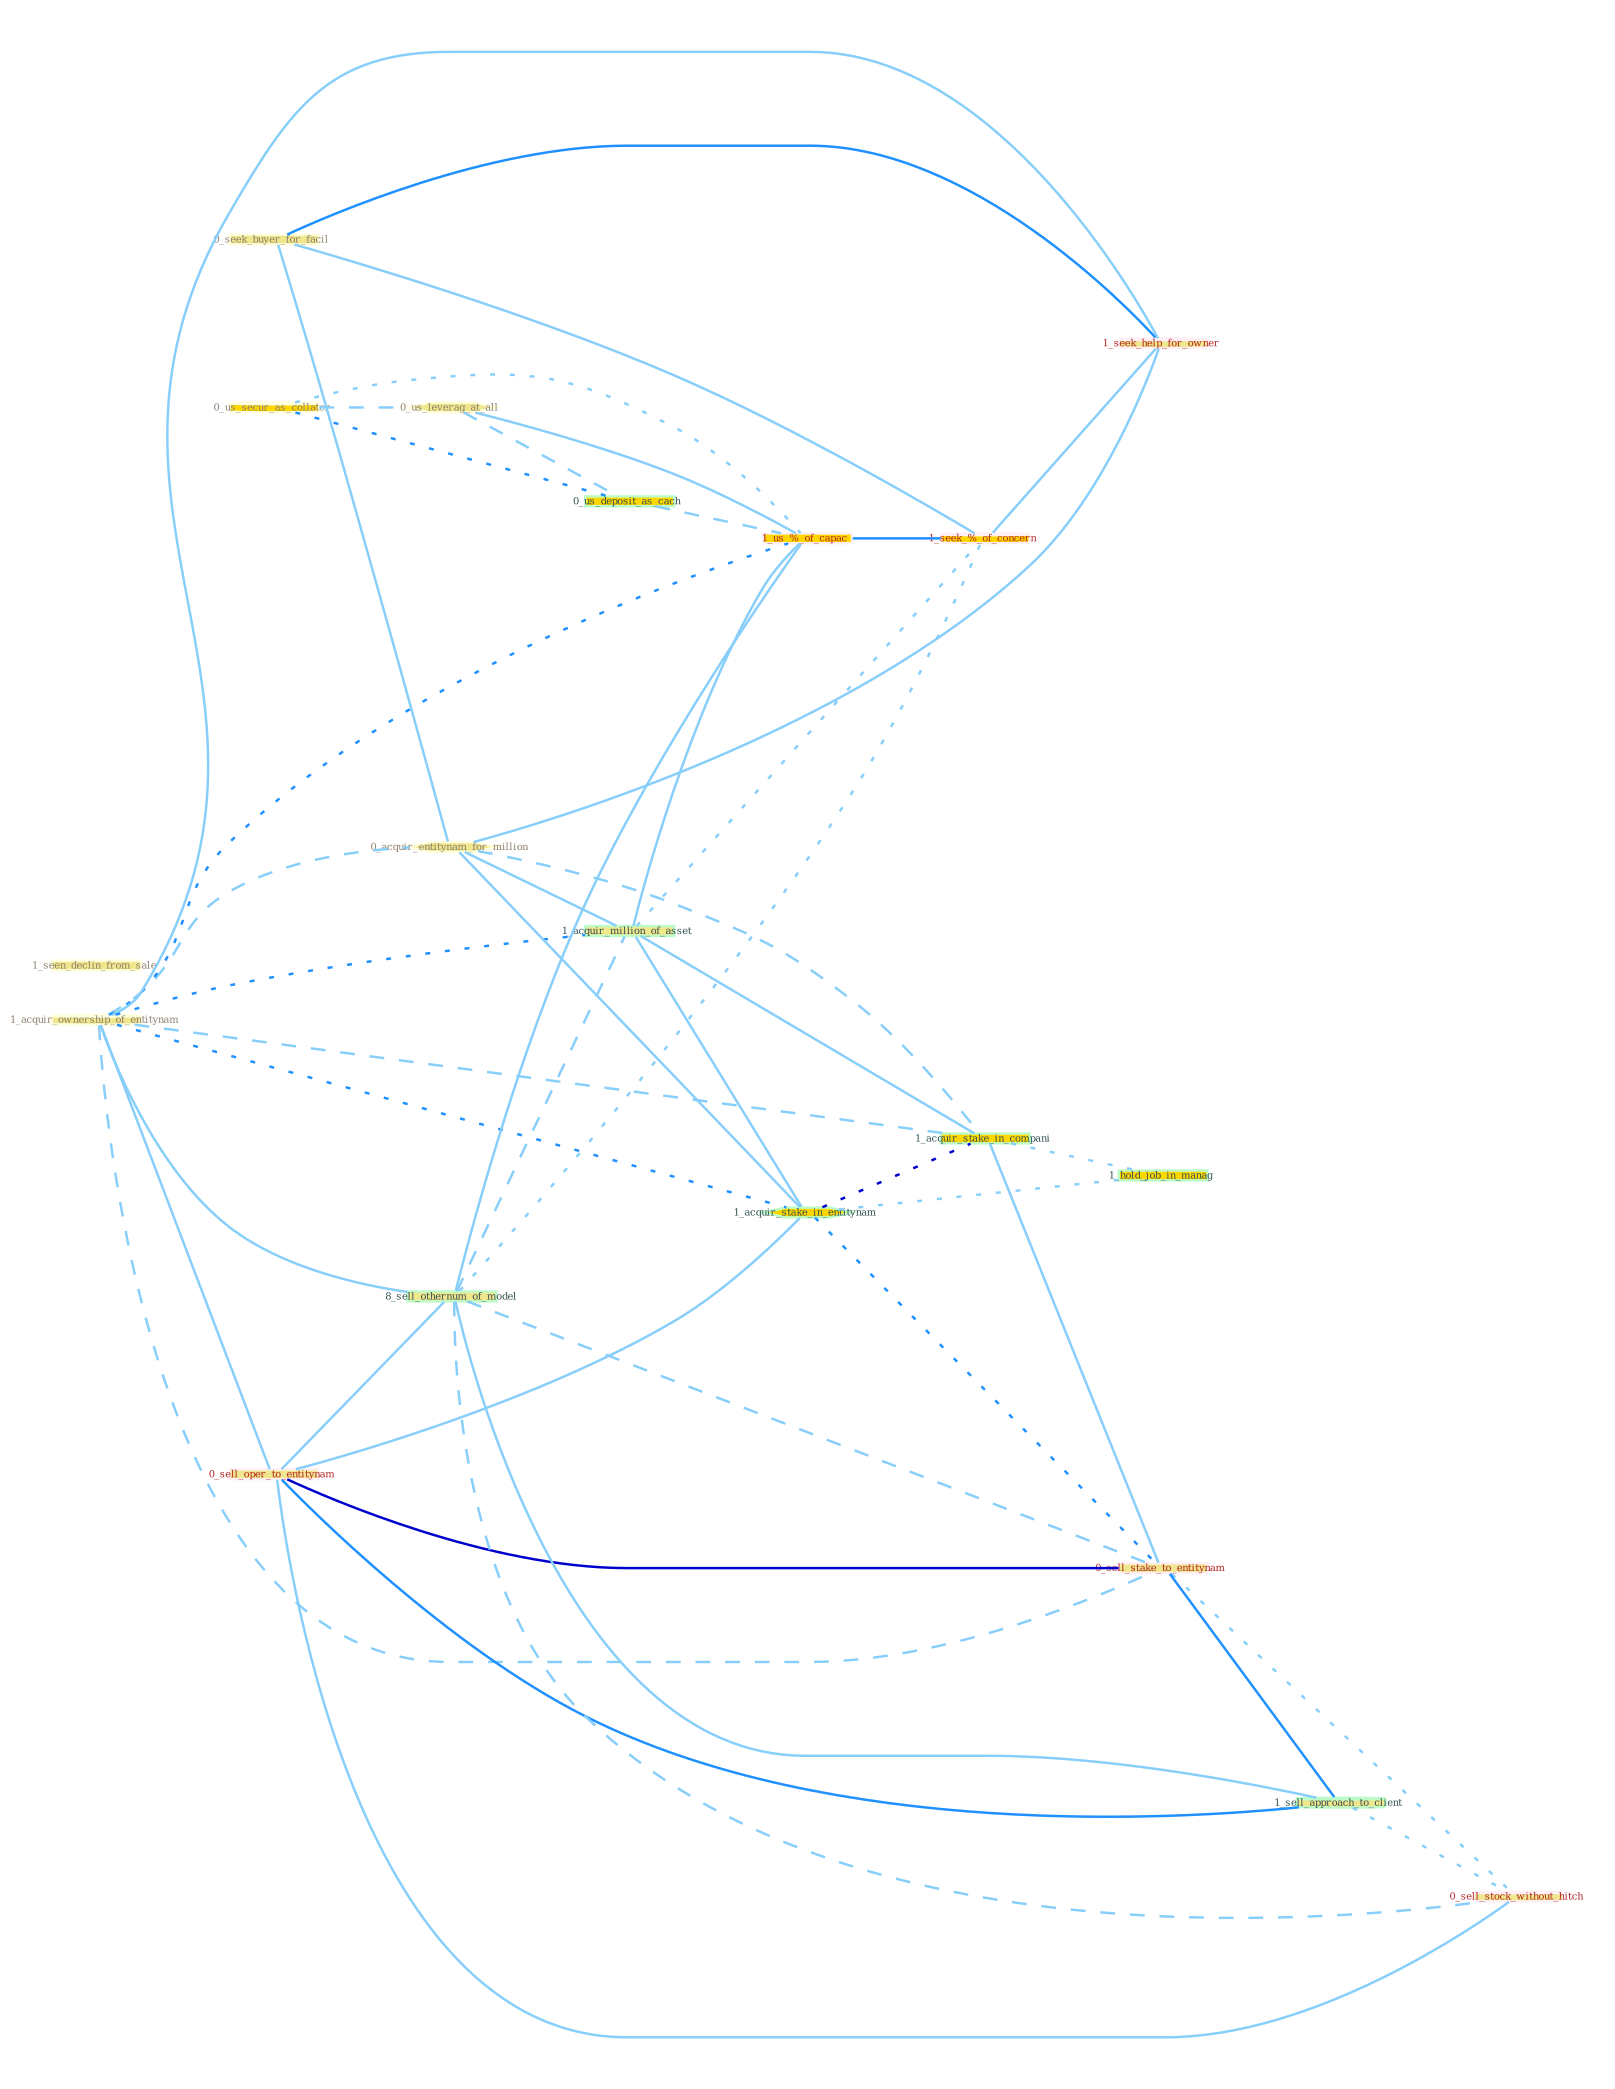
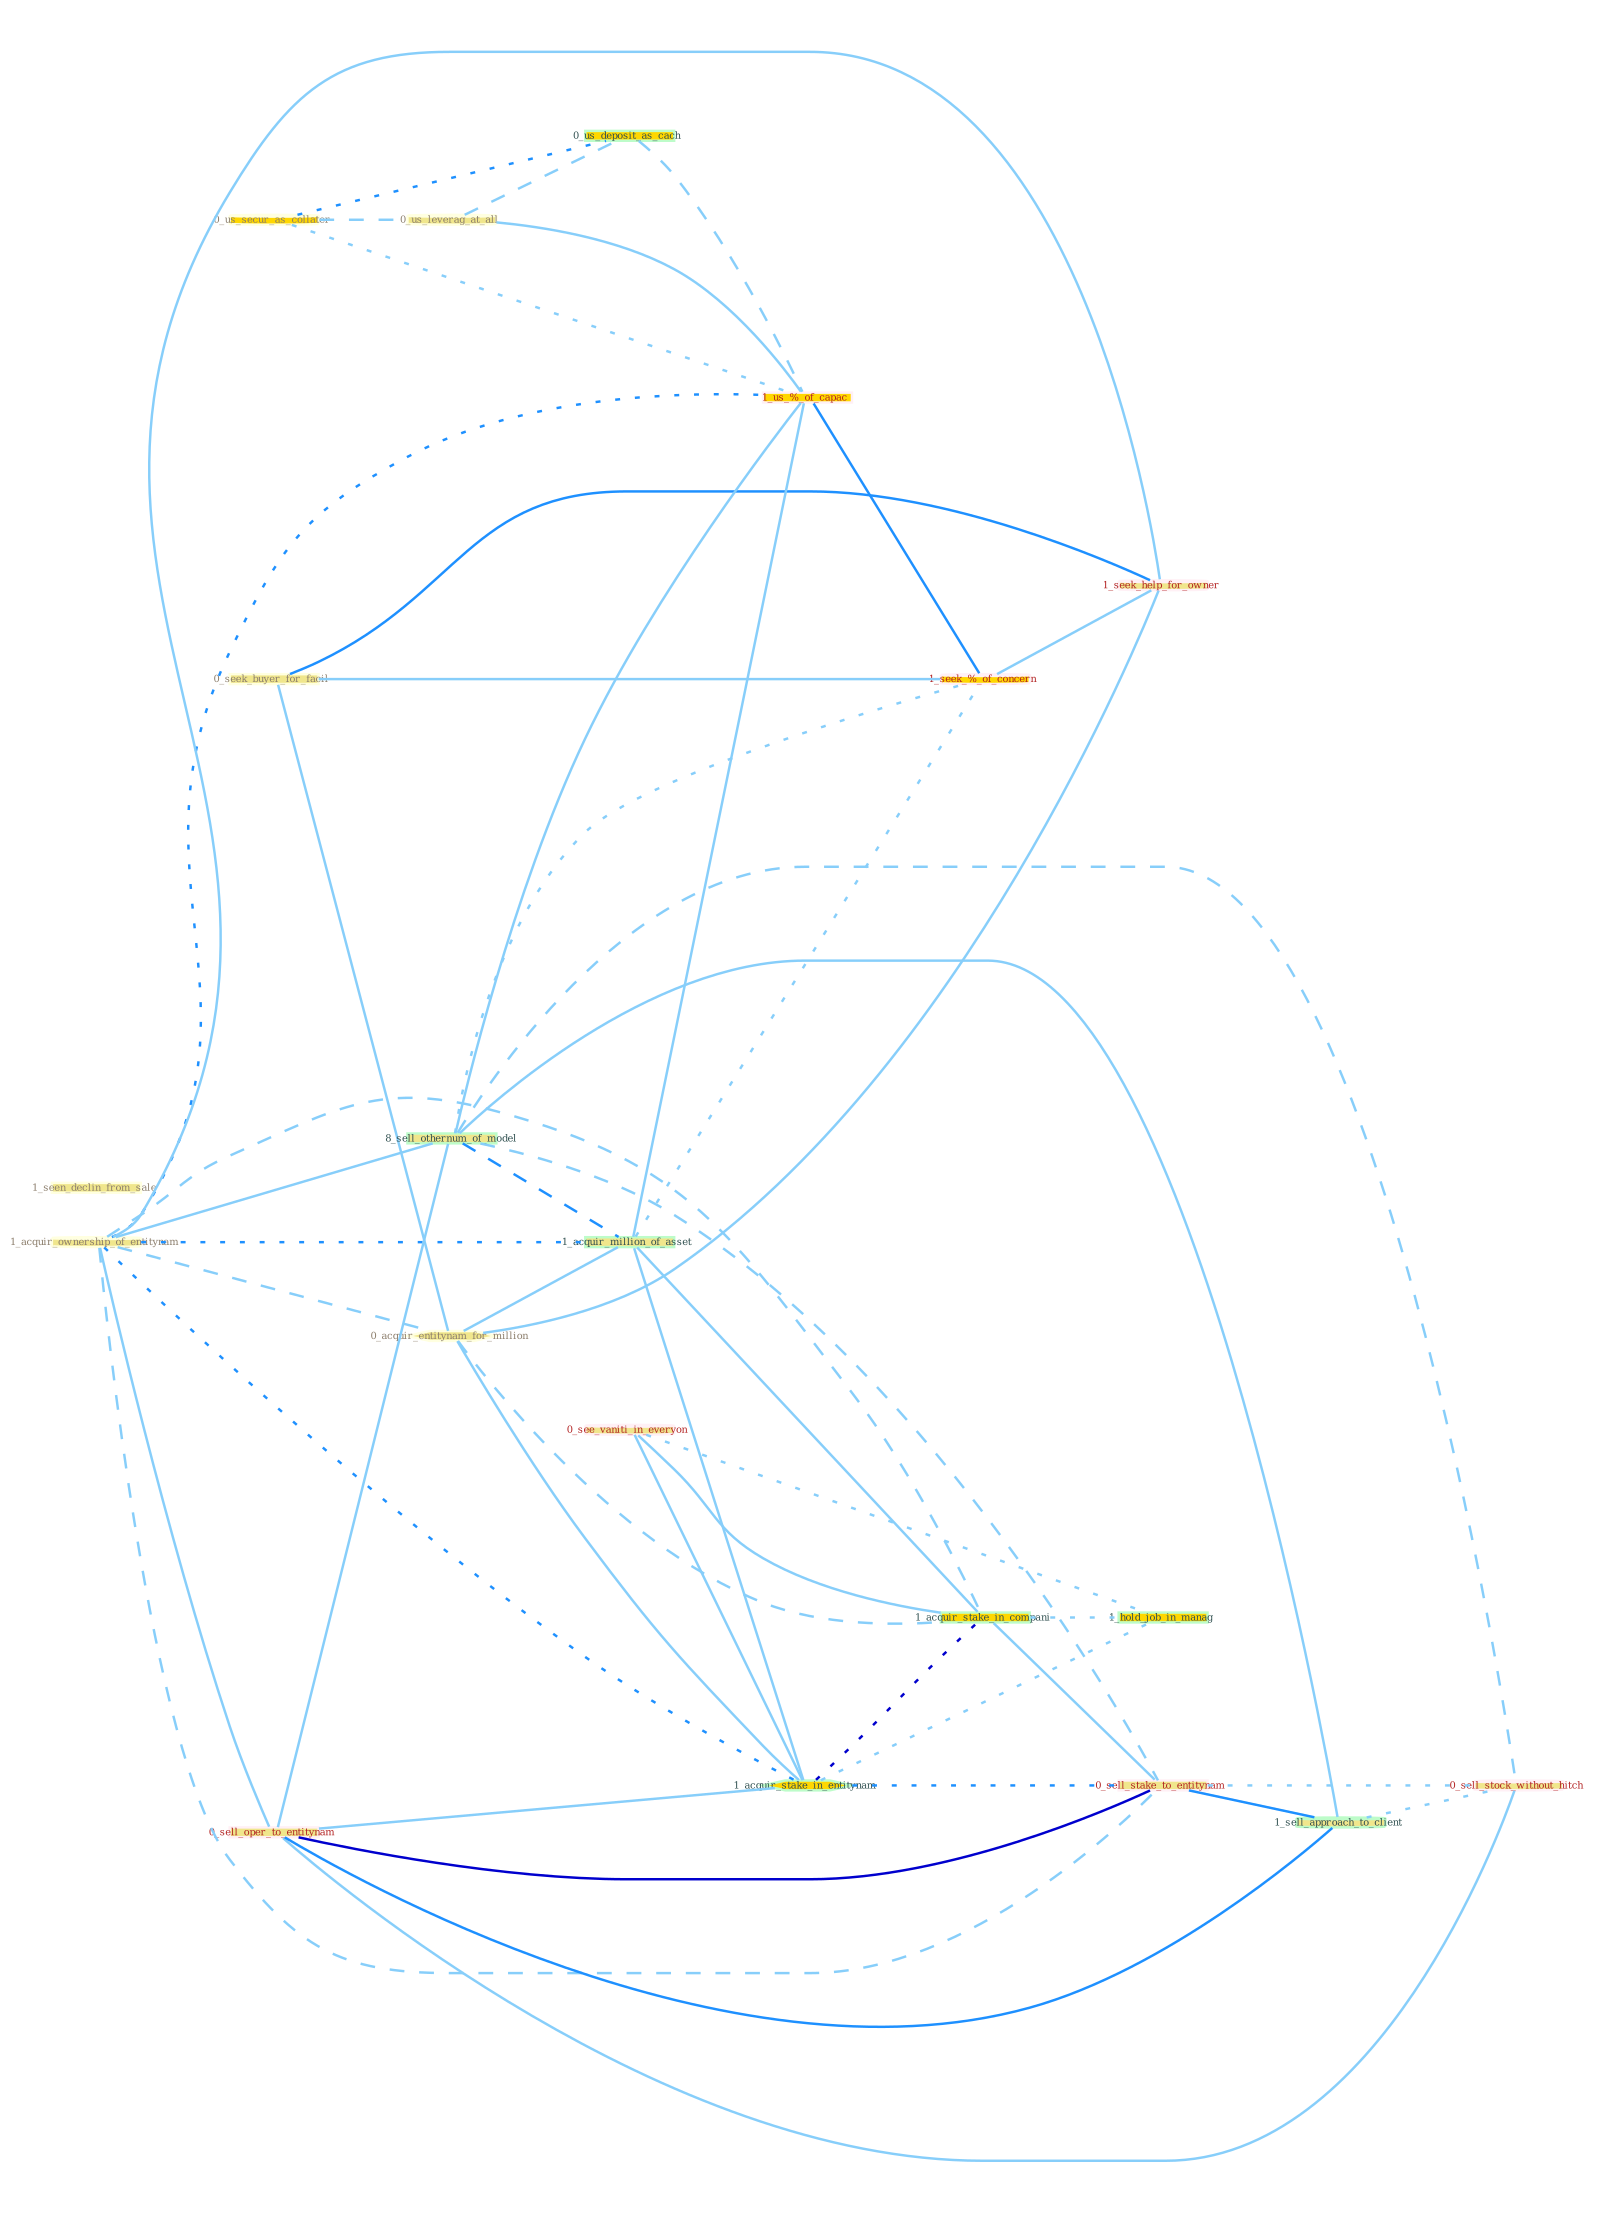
(452, 407) -> (452, 220)
(541, 1114) -> (541, 1190)
none -> (630, 1430)
